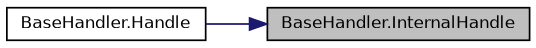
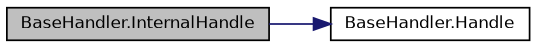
(228, 24) -> (291, 24)
